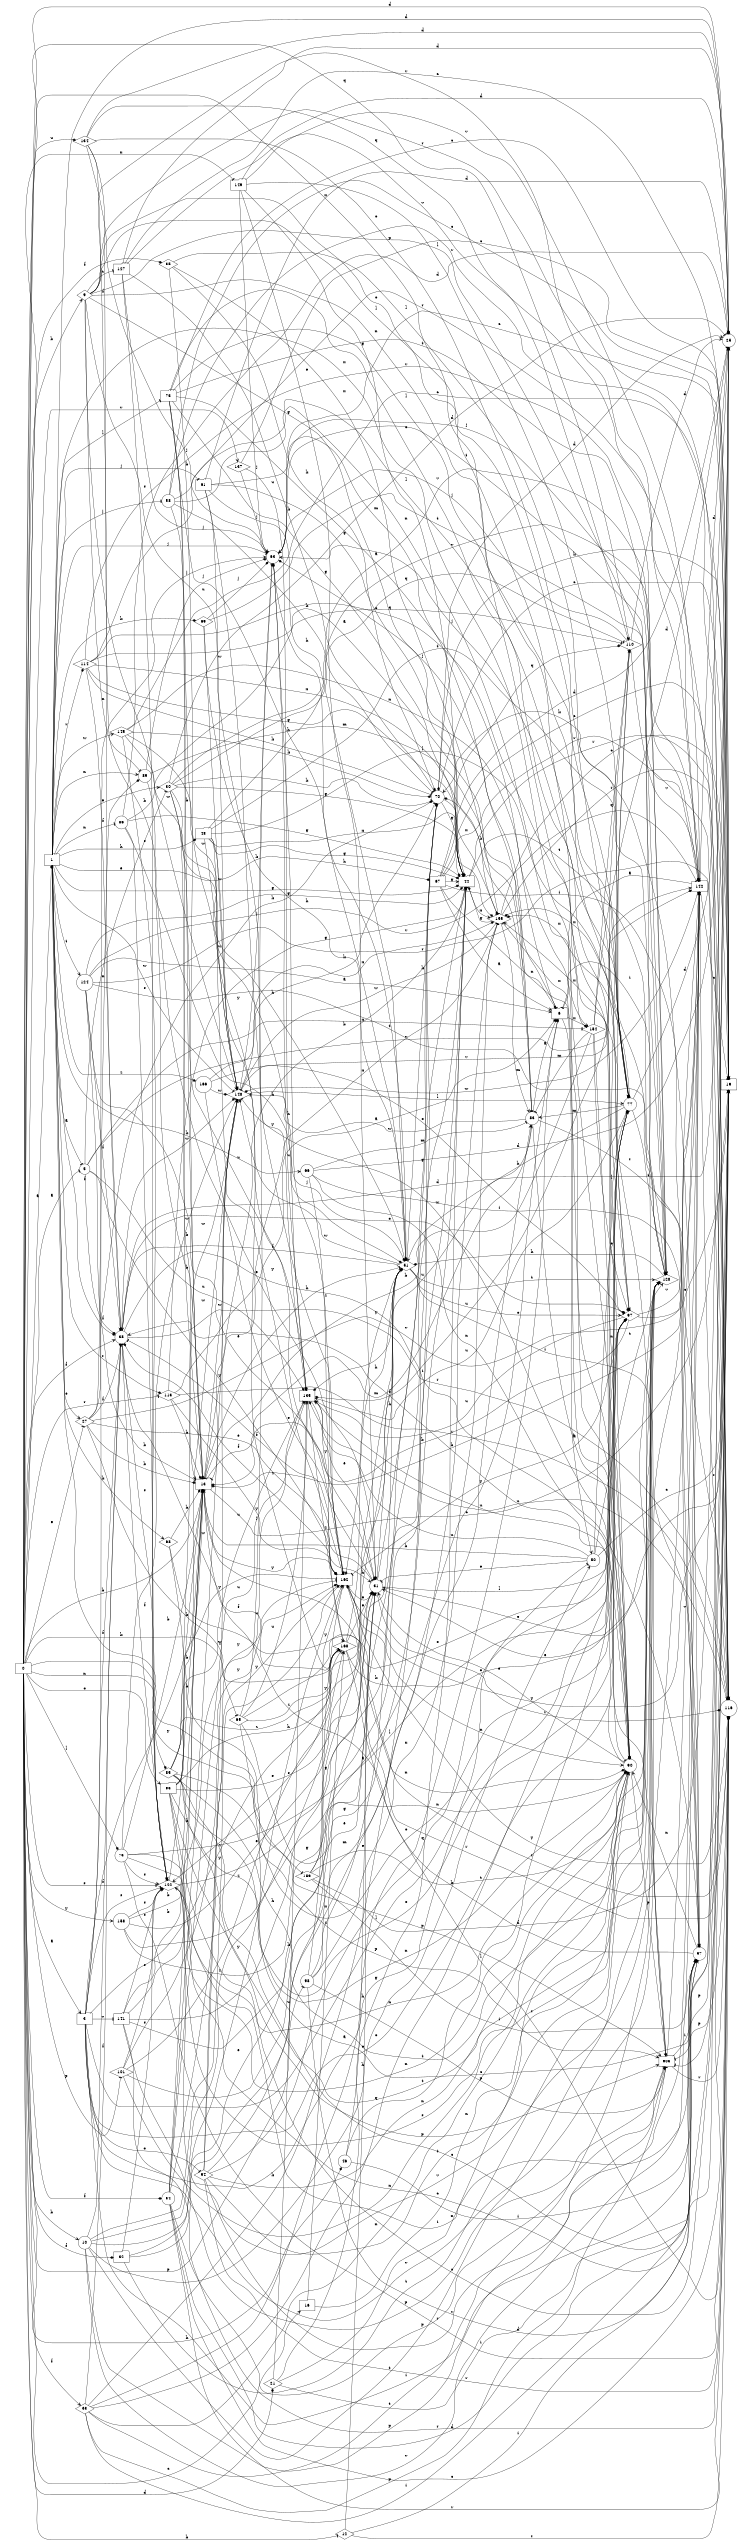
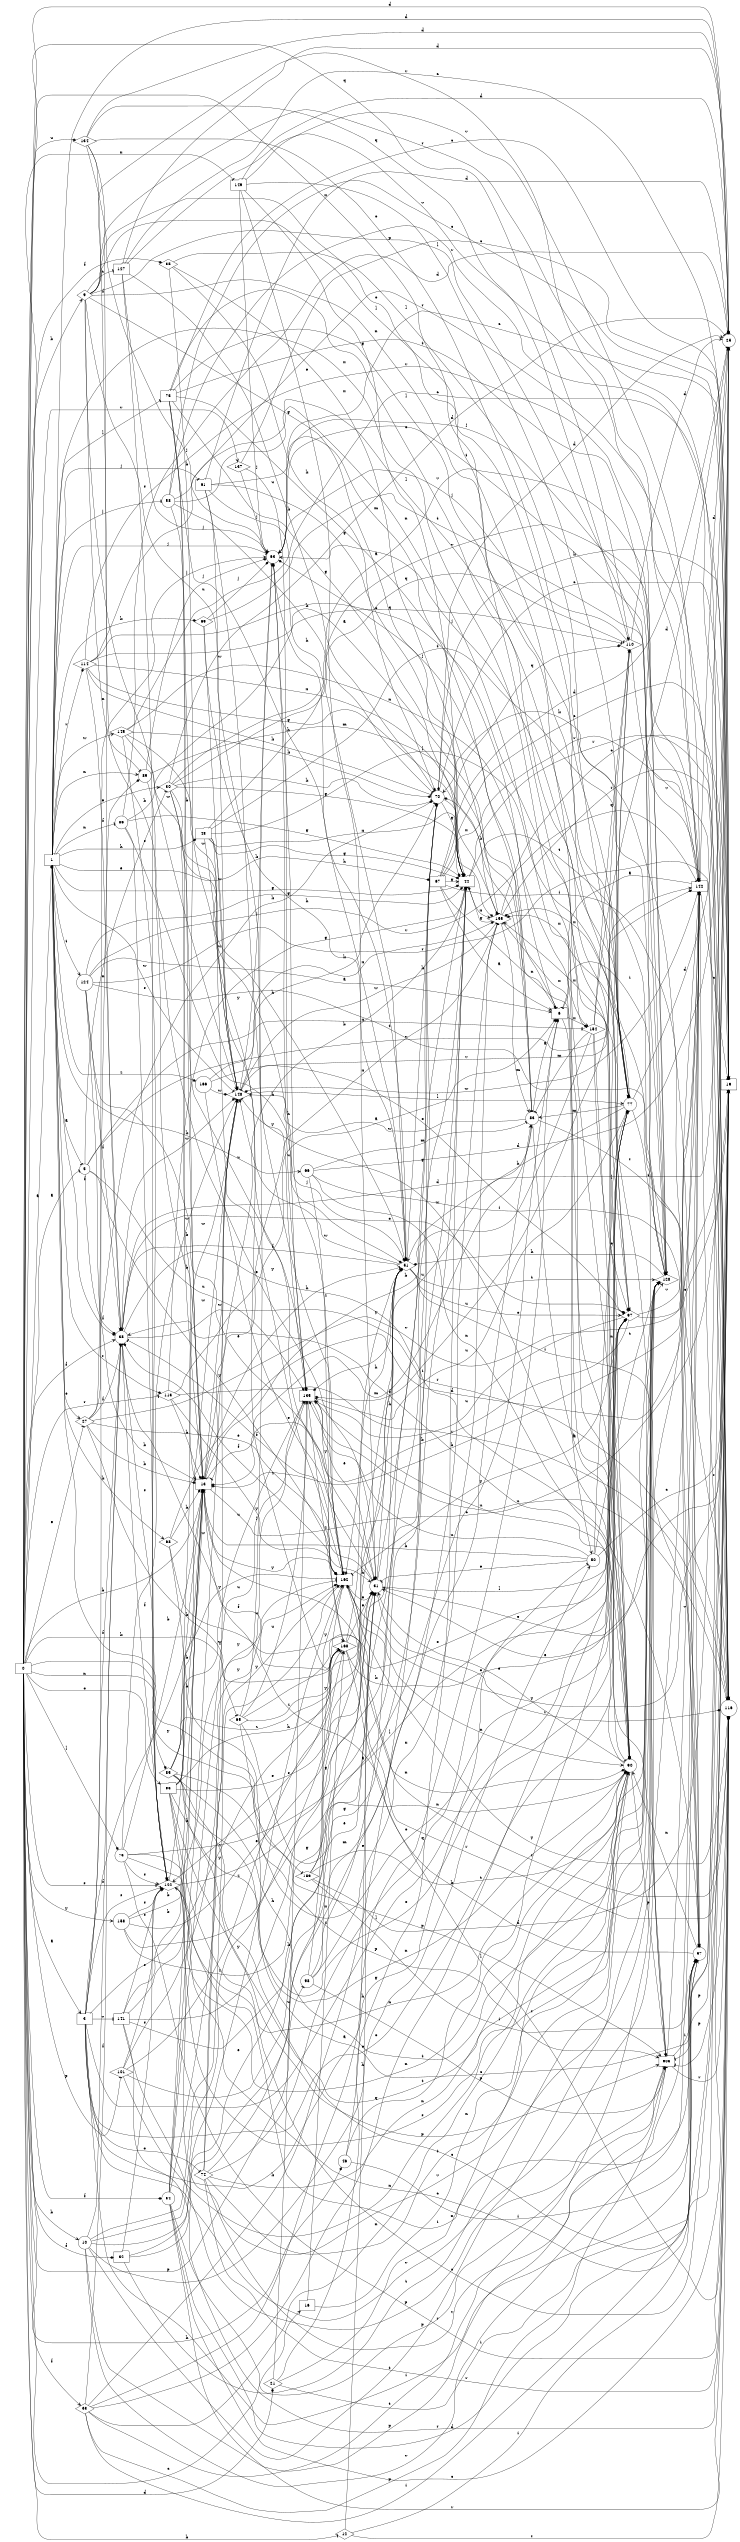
(716, 1633) -> (701, 1233)
(203, 2175) -> (203, 2175)
